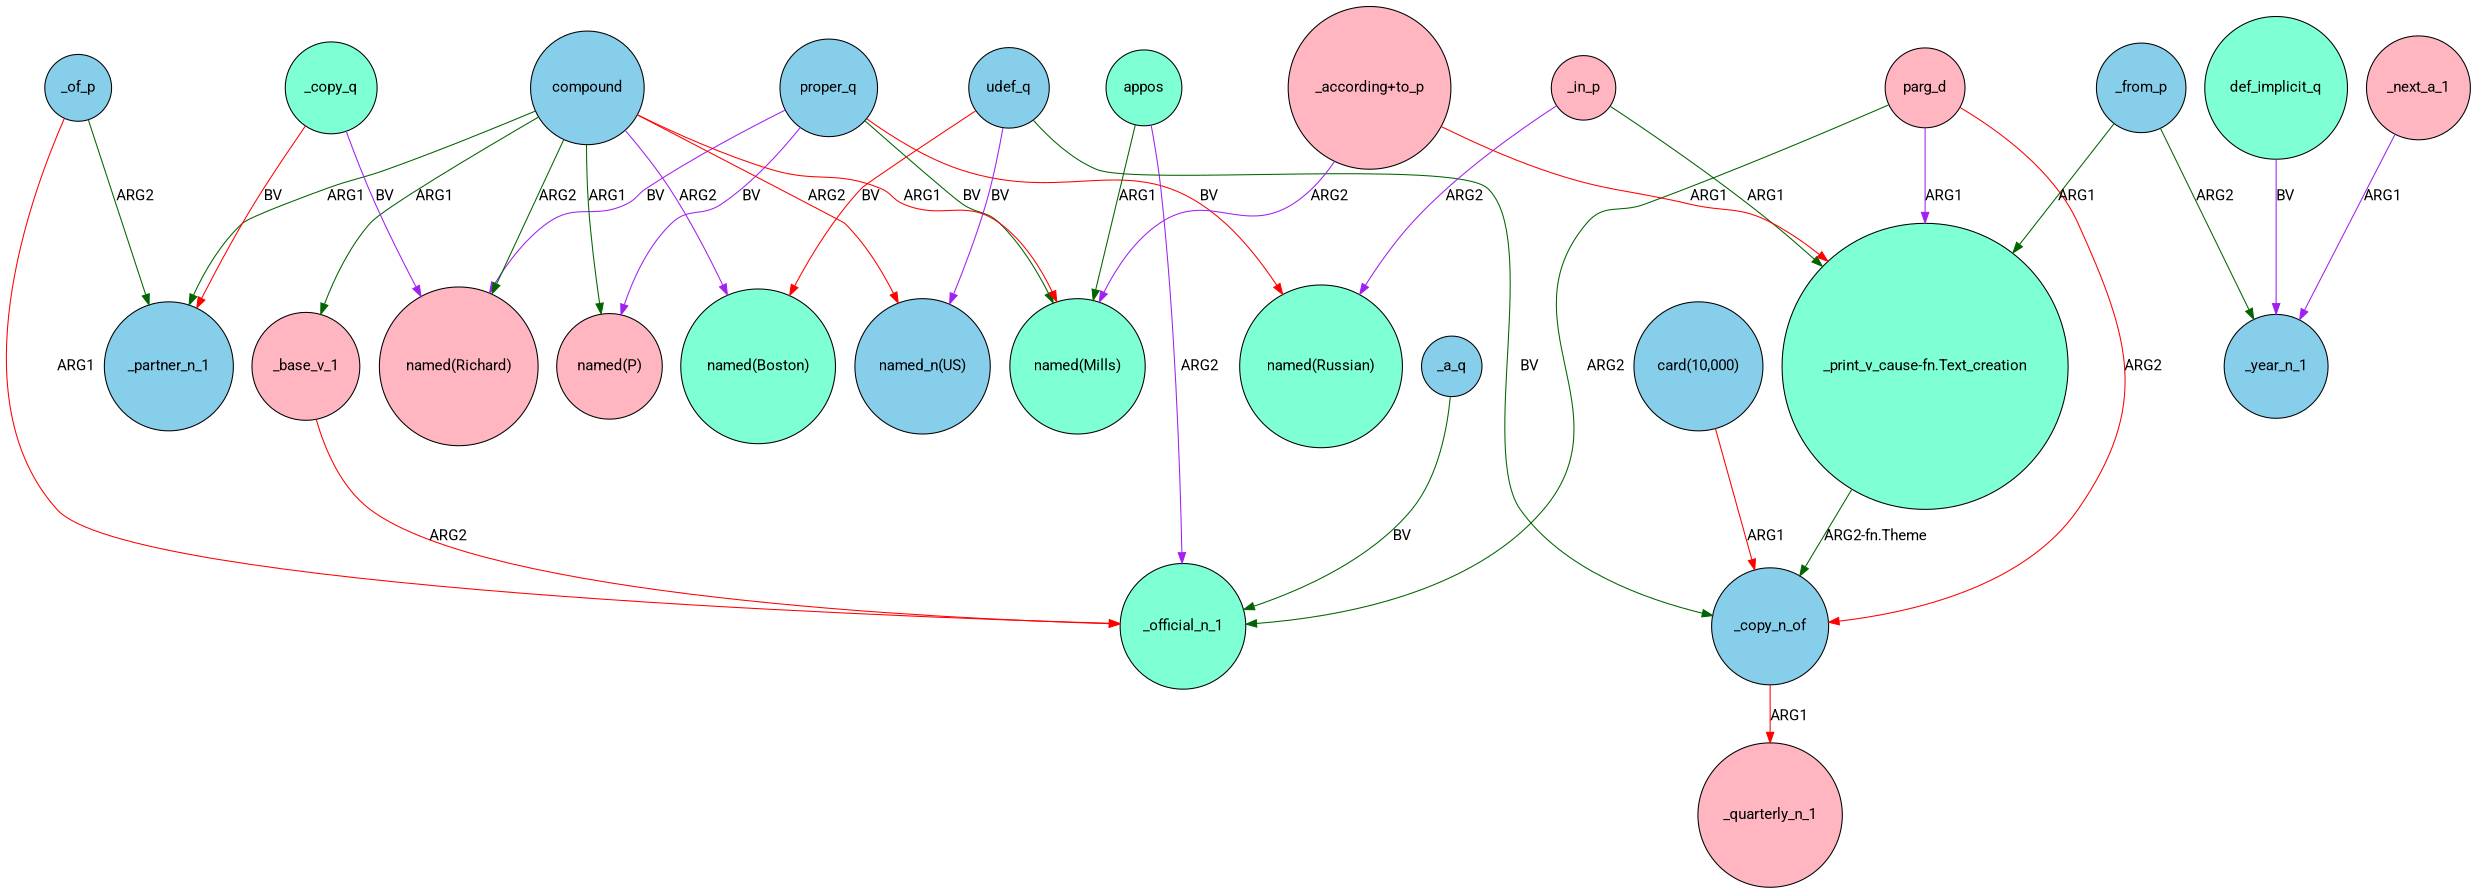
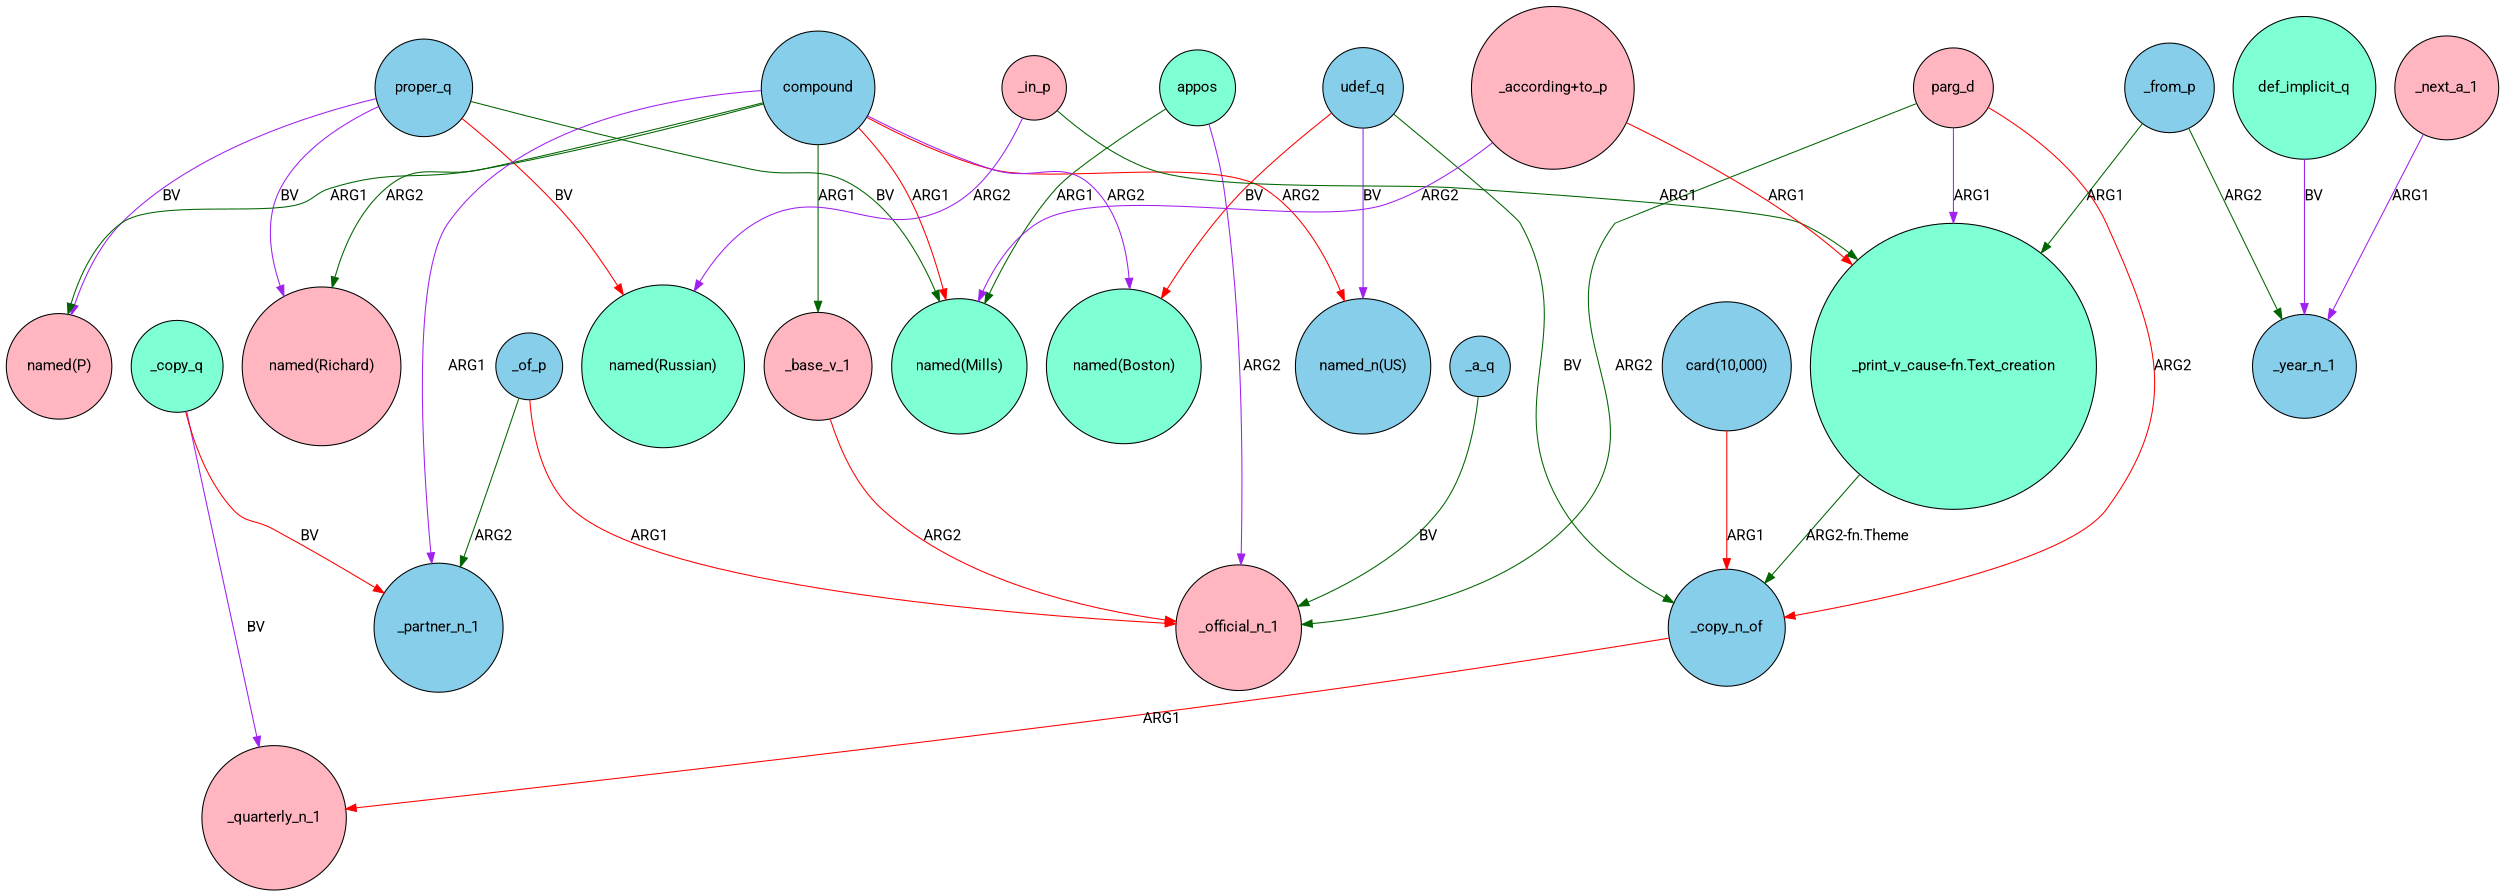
(347, 182) -> (454, 217)
(377, 206) -> (222, 574)
(1183, 626) -> (1239, 628)
